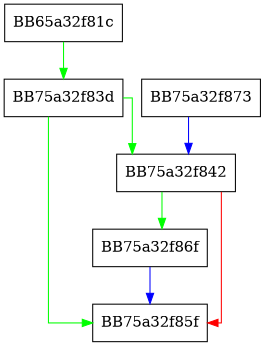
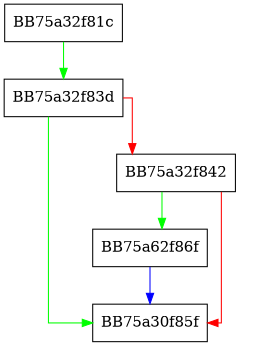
(64, 23) -> (64, 23)
(201, 98) -> none
(132, 116) -> (132, 116)
(150, 248) -> (150, 248)
(150, 323) -> (150, 323)
